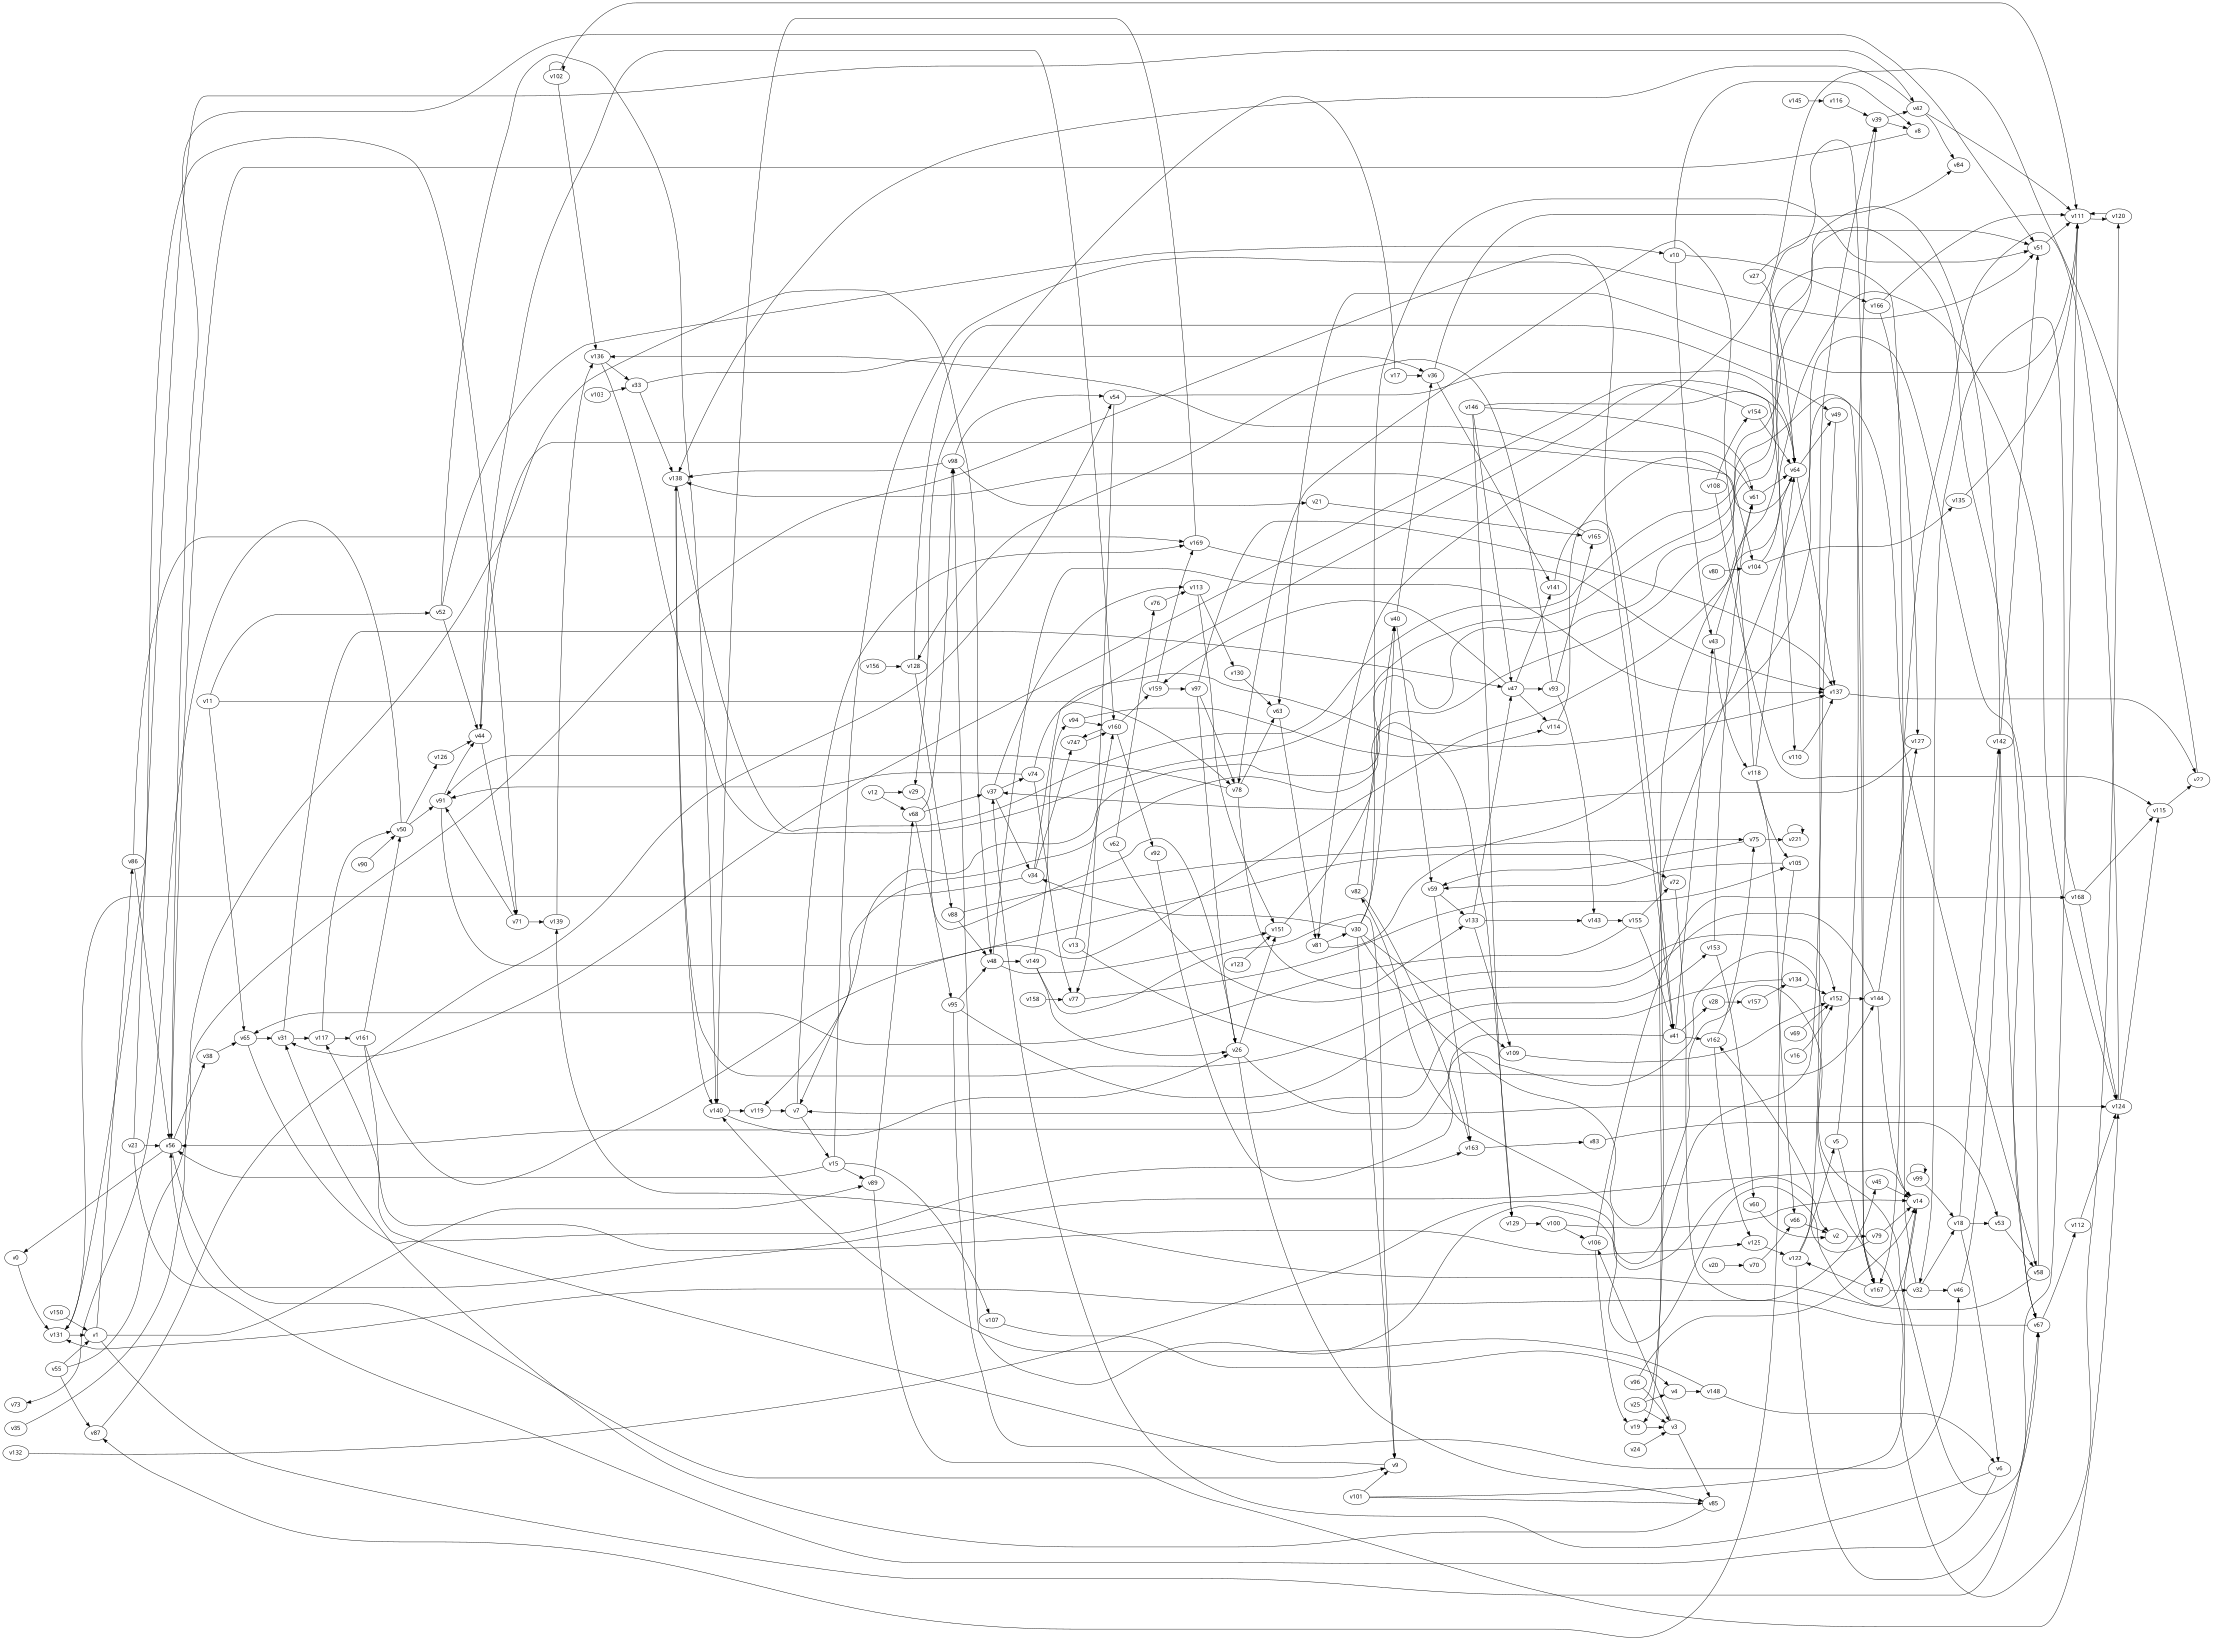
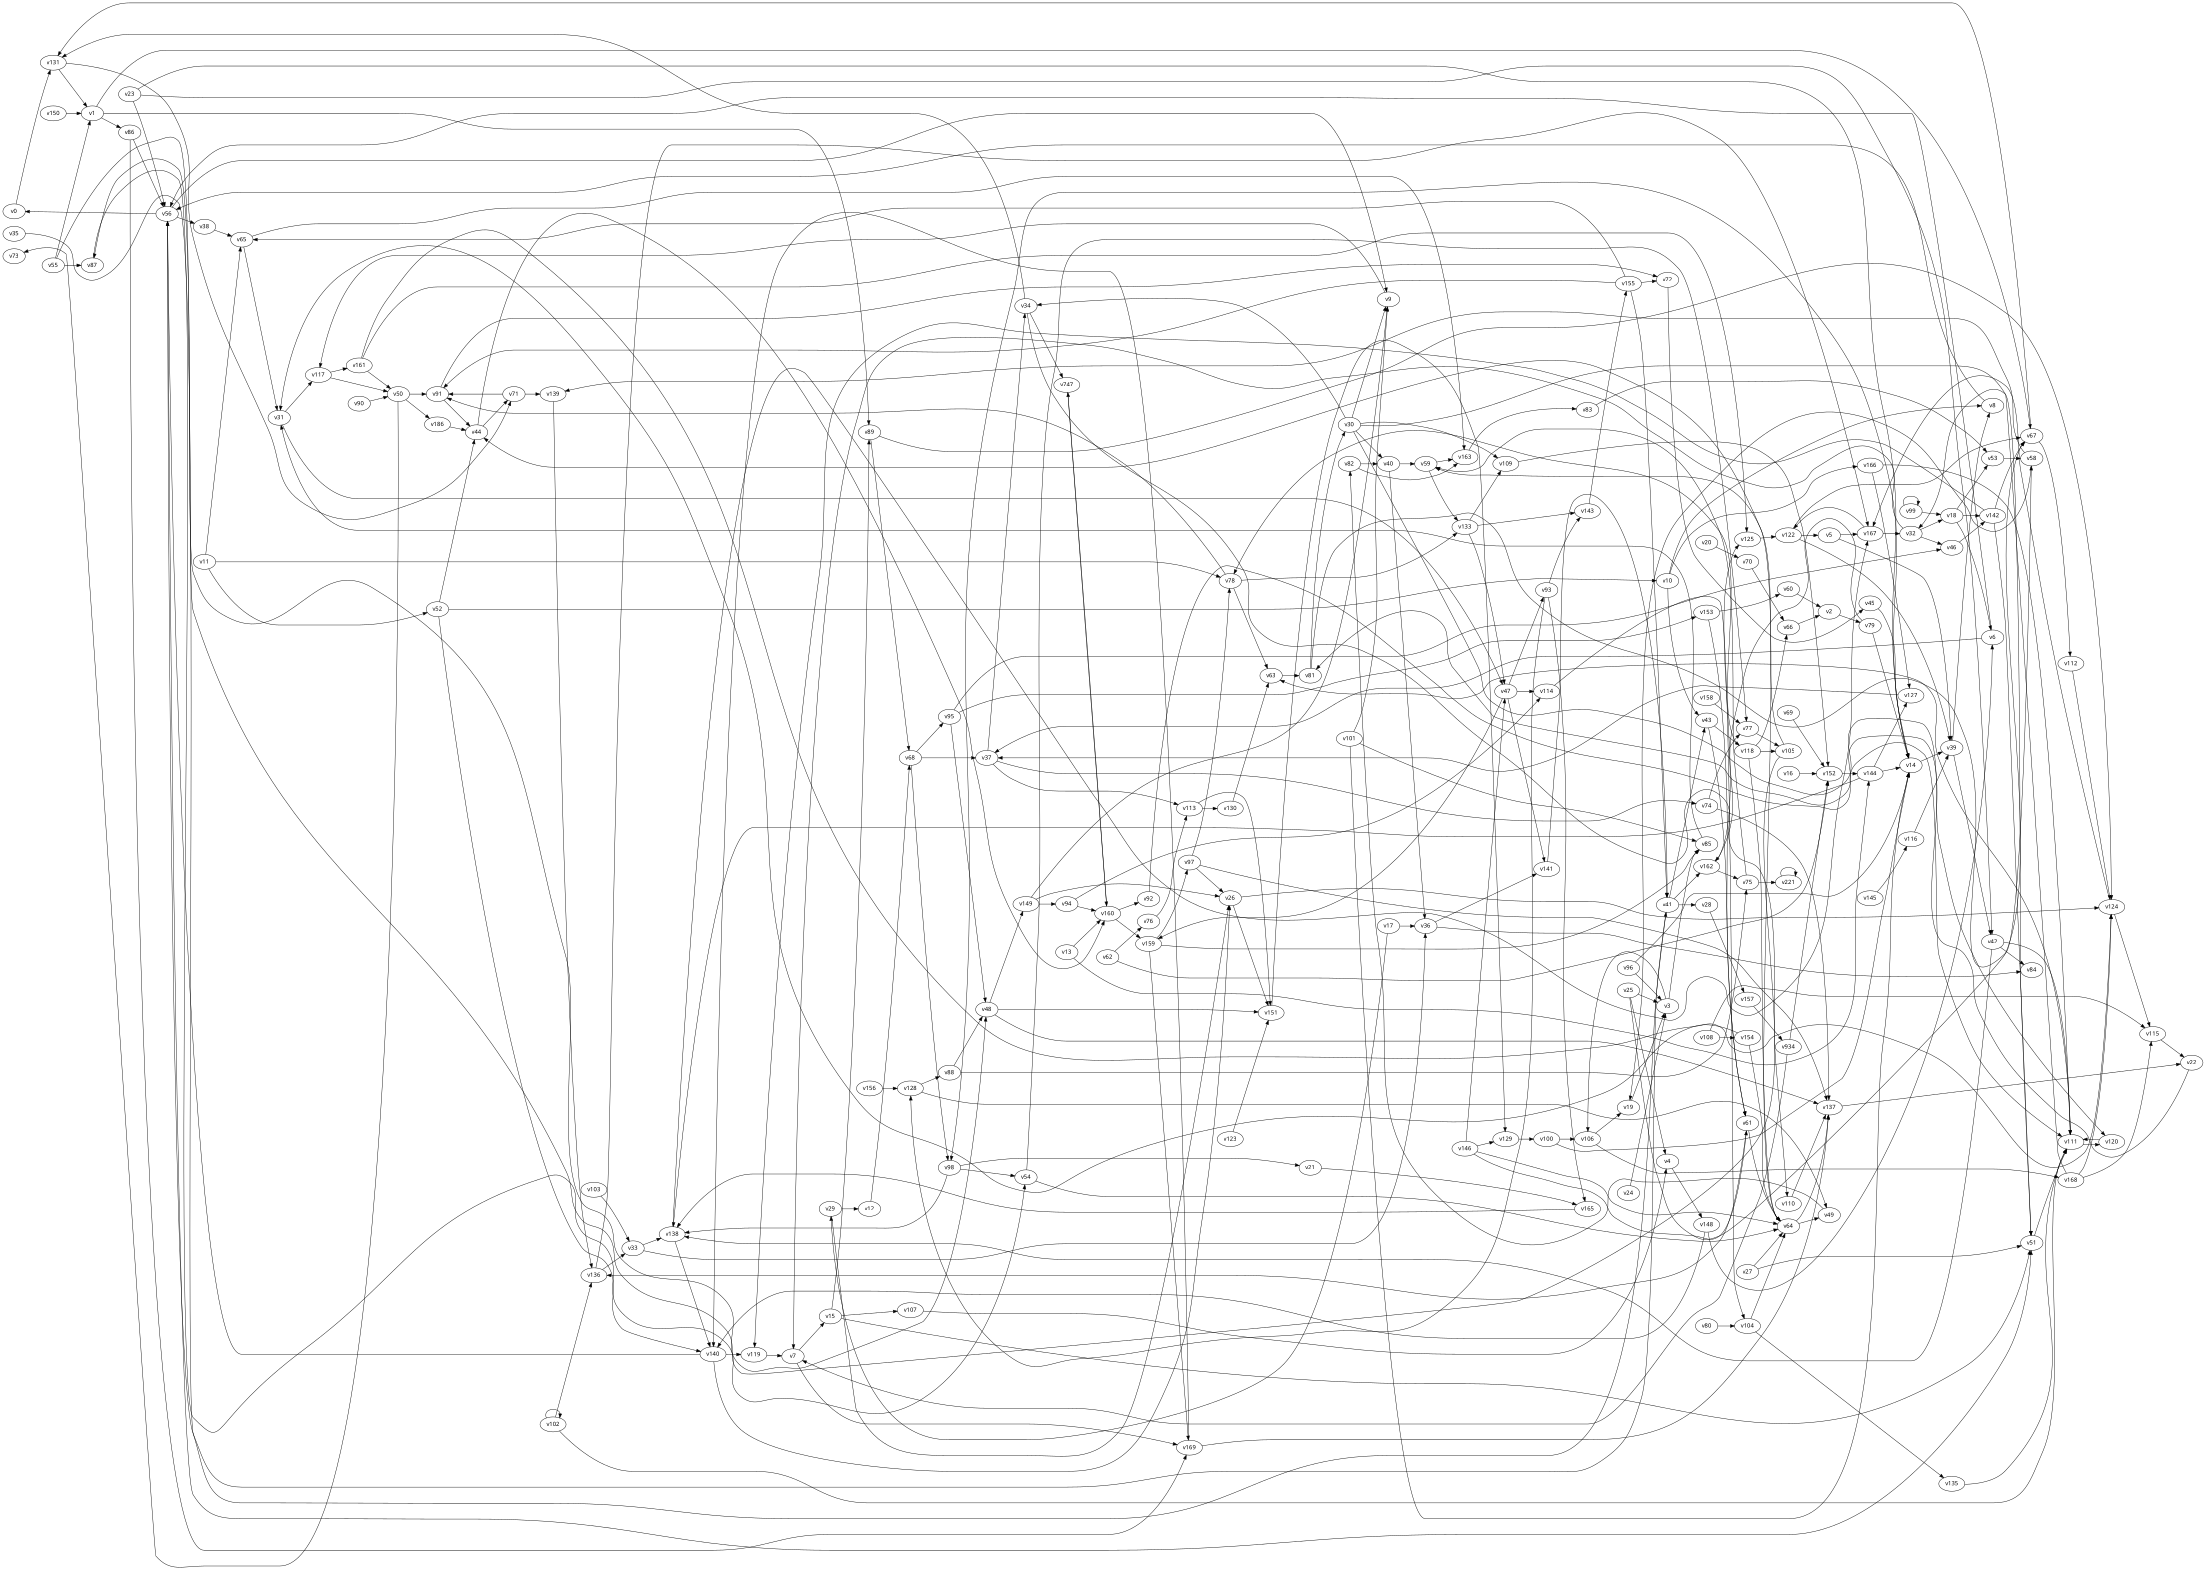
(441, 757) -> (437, 424)
none -> (1930, 757)
(739, 787) -> (1030, 349)
(891, 792) -> (848, 1209)
(1795, 980) -> (1788, 1047)
(501, 1177) -> (195, 1062)
(1360, 1395) -> (1443, 949)
(16, 1453) -> none
